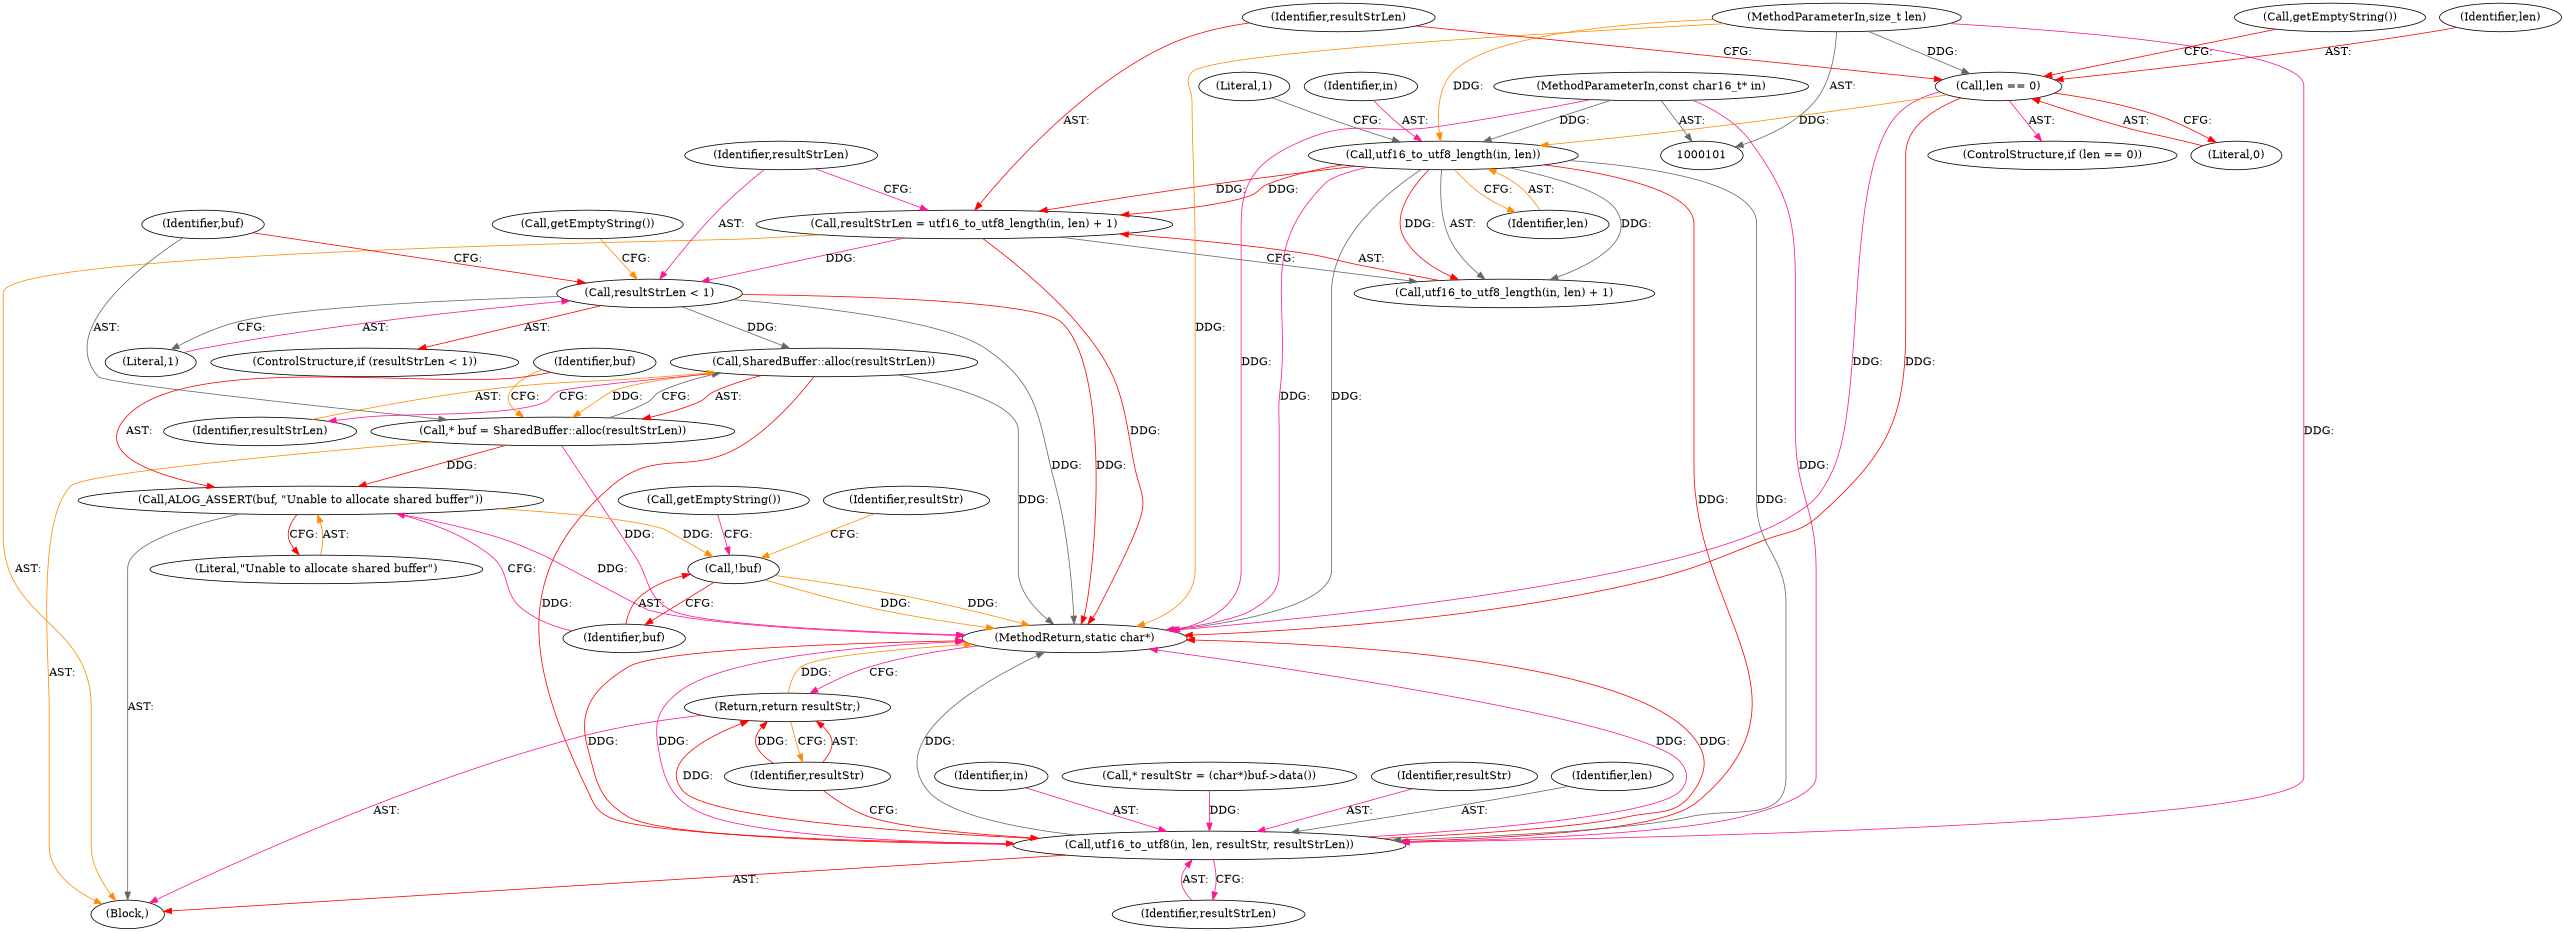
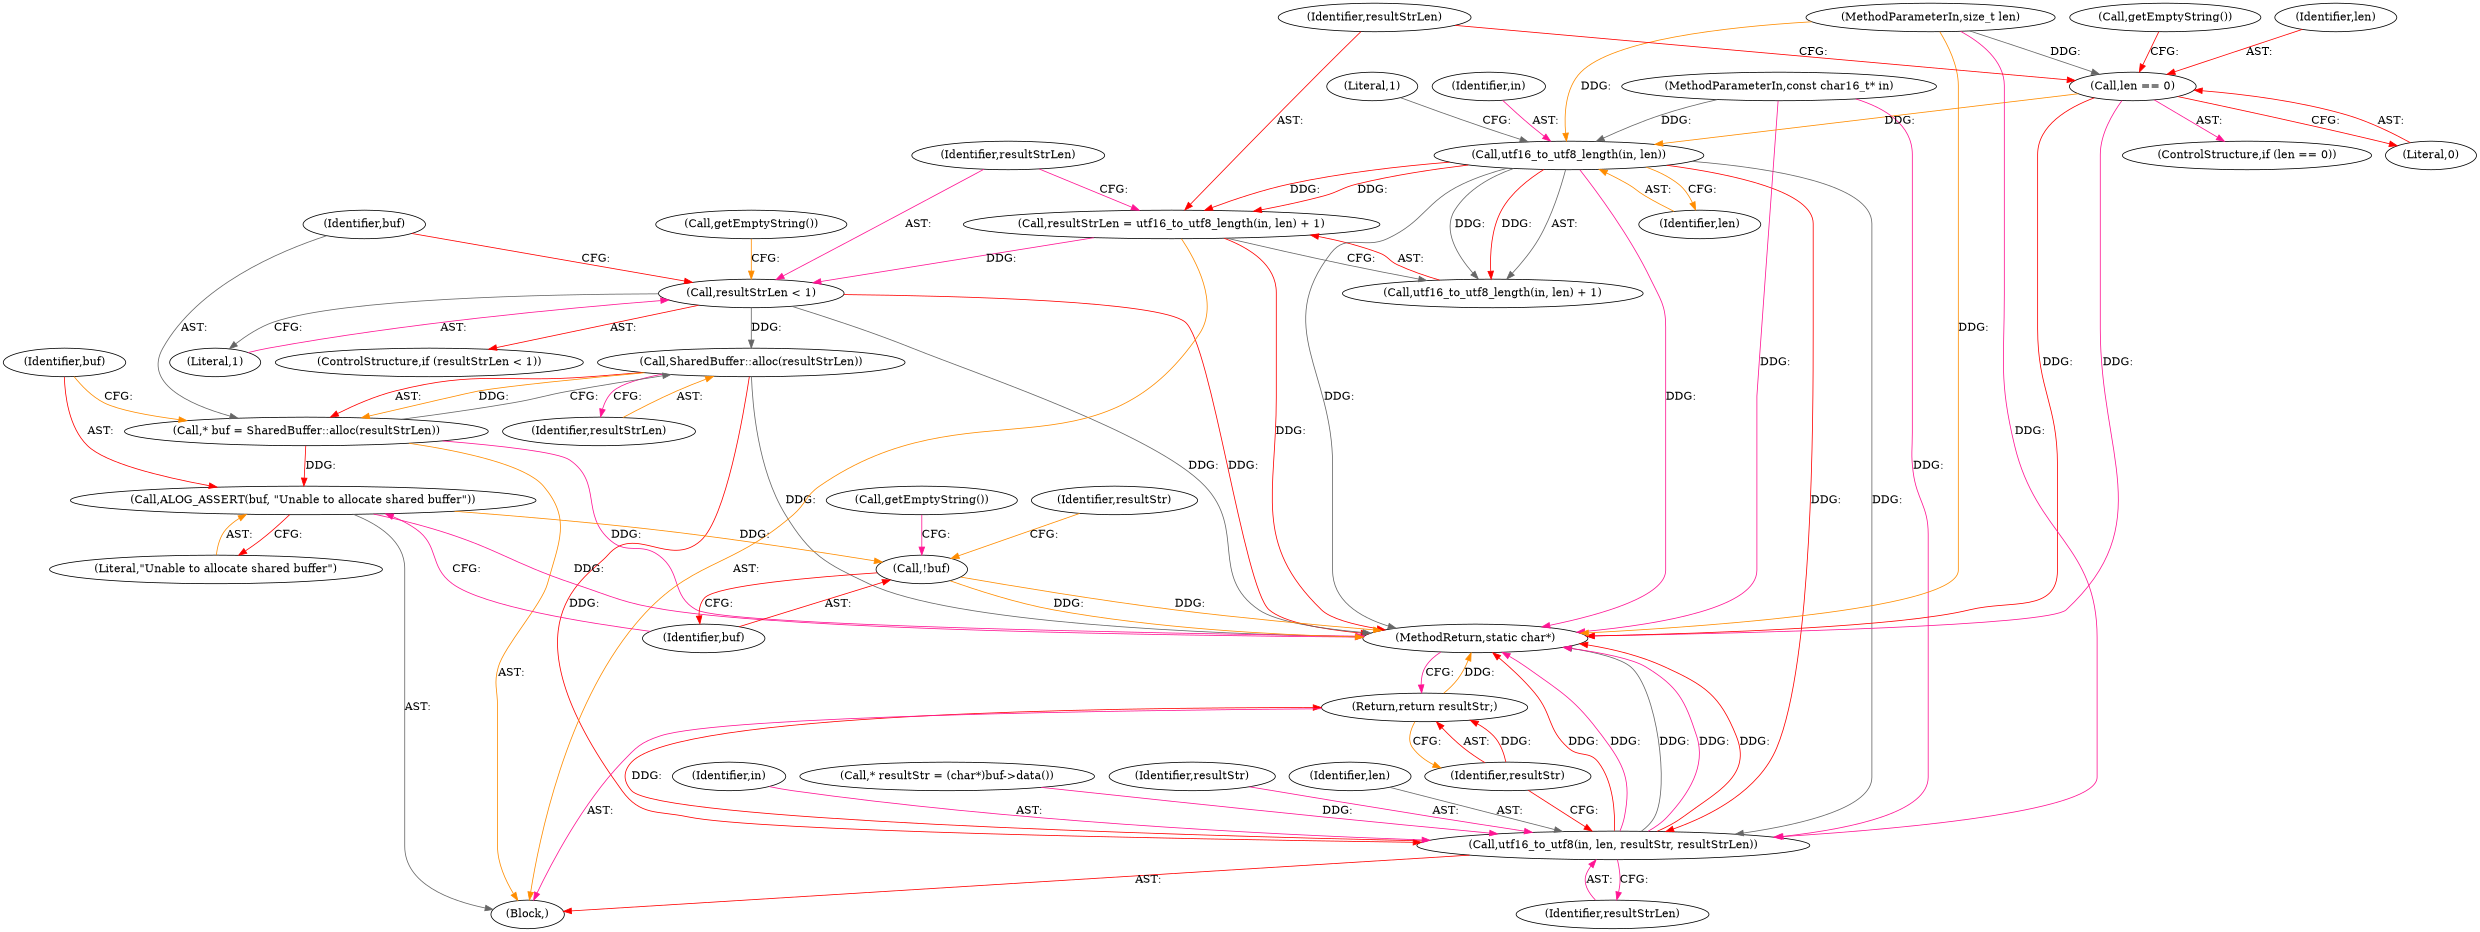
(1702, 155) -> none
